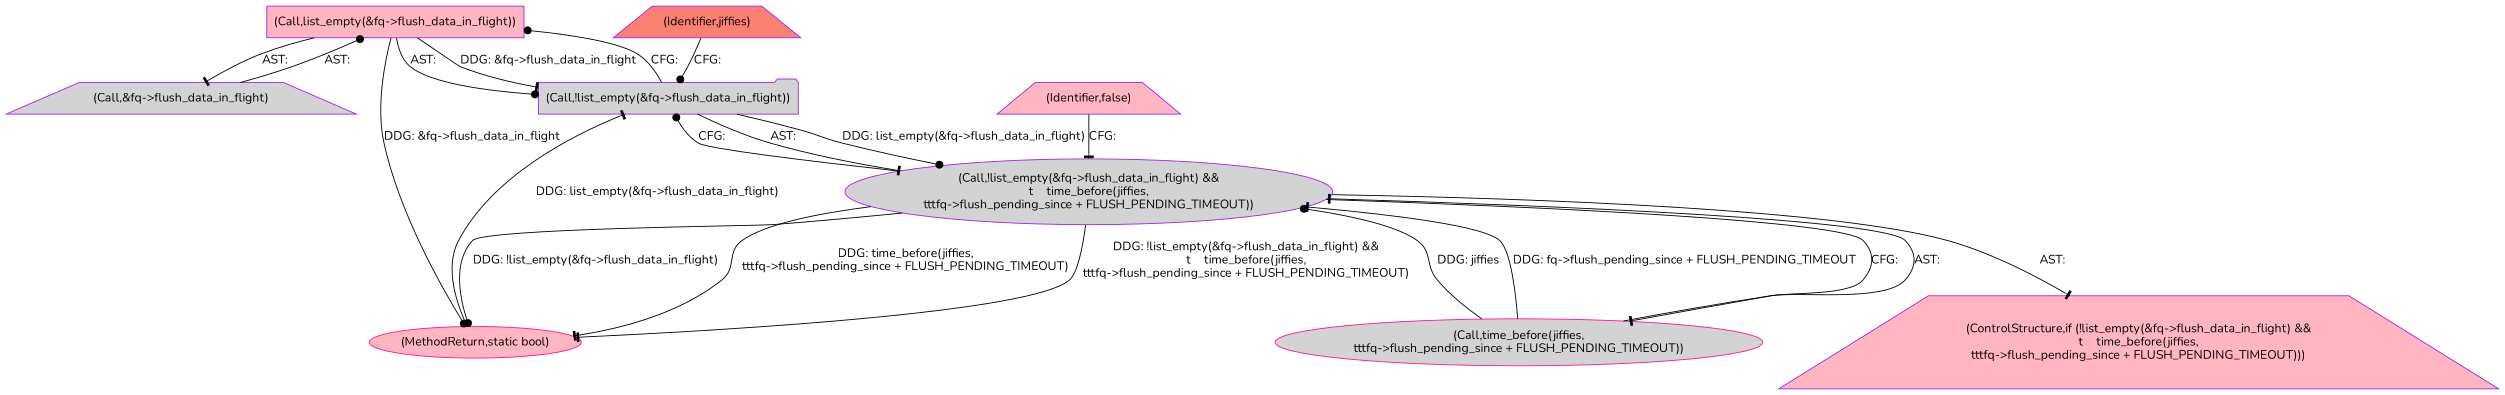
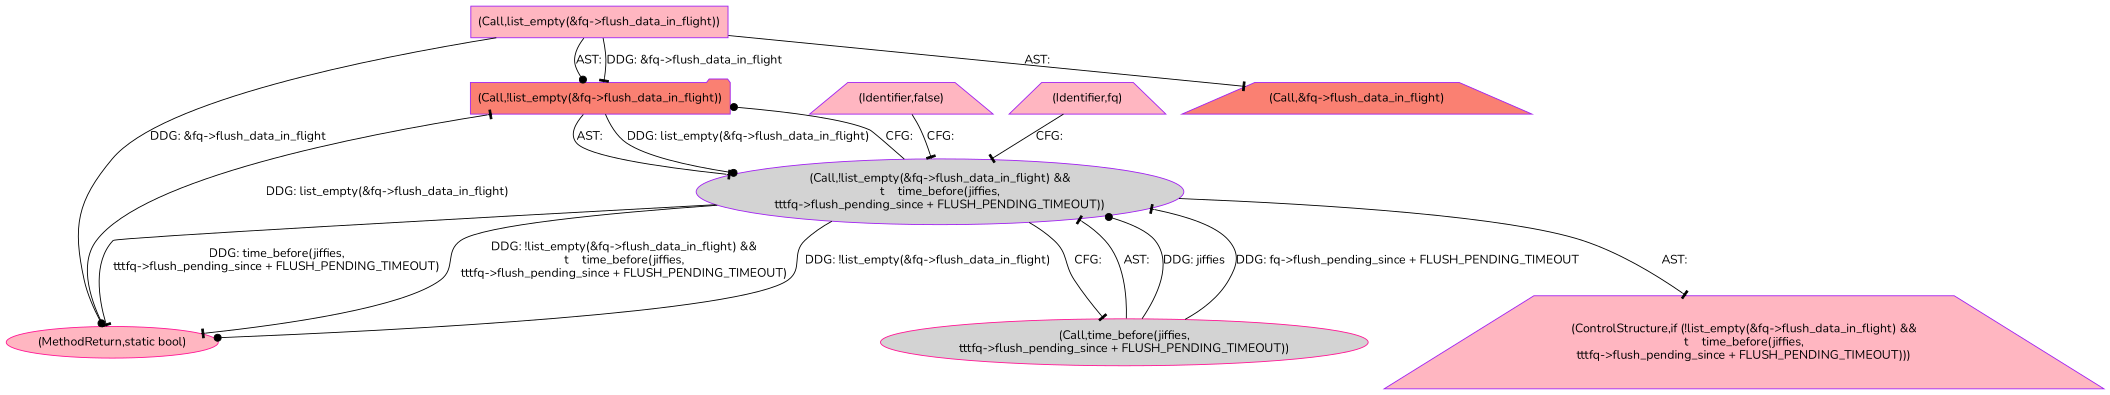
(707, 22) -> none
(604, 42) -> none
(299, 64) -> none
(181, 98) -> (1357, 98)
(668, 98) -> (600, 98)
none -> (1087, 98)
